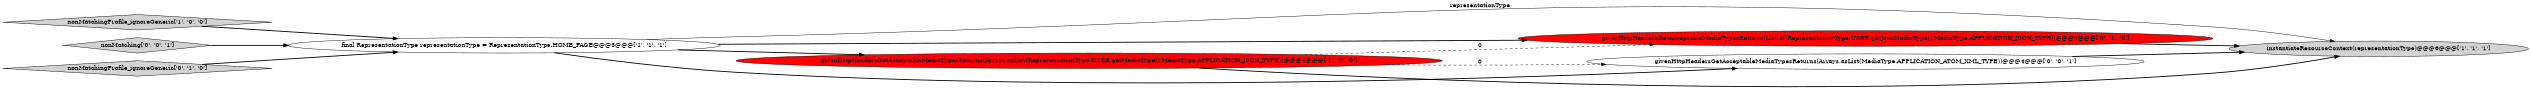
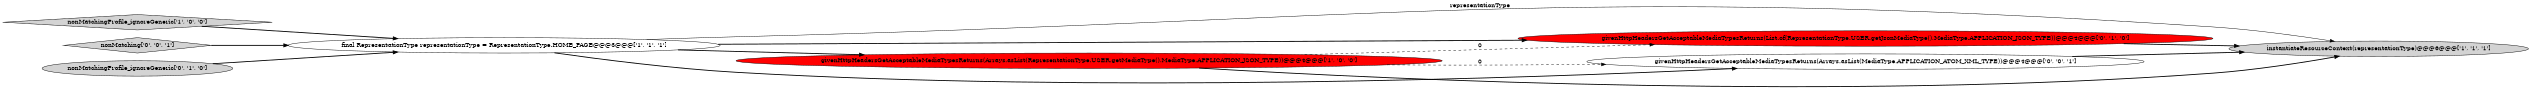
(137, 68) -> (137, 68)
